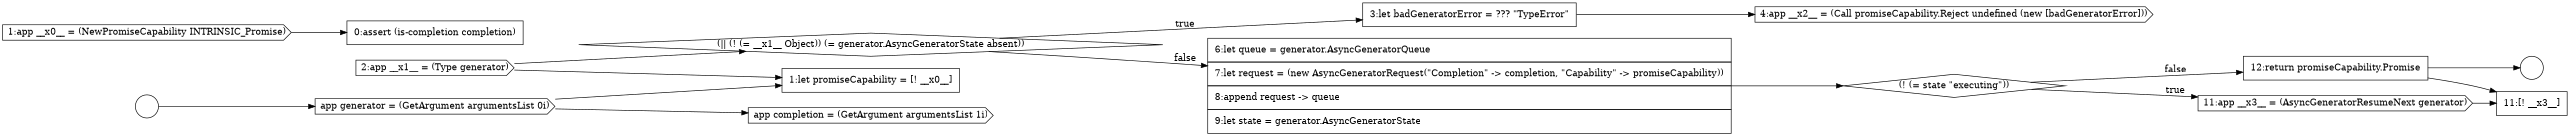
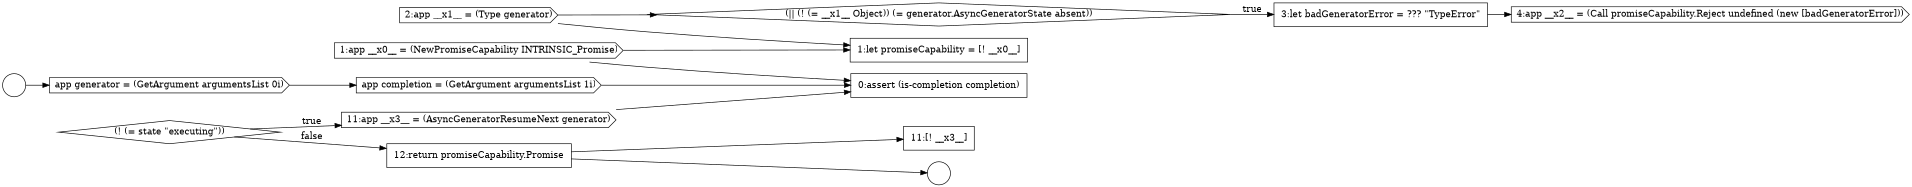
none -> (723, 85)
(1469, 86) -> none
(665, 92) -> (733, 50)
(2481, 103) -> (730, 101)
